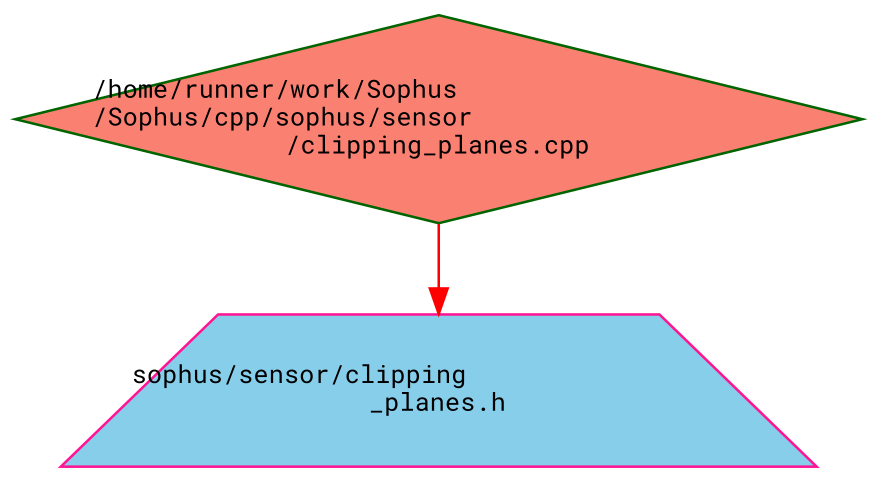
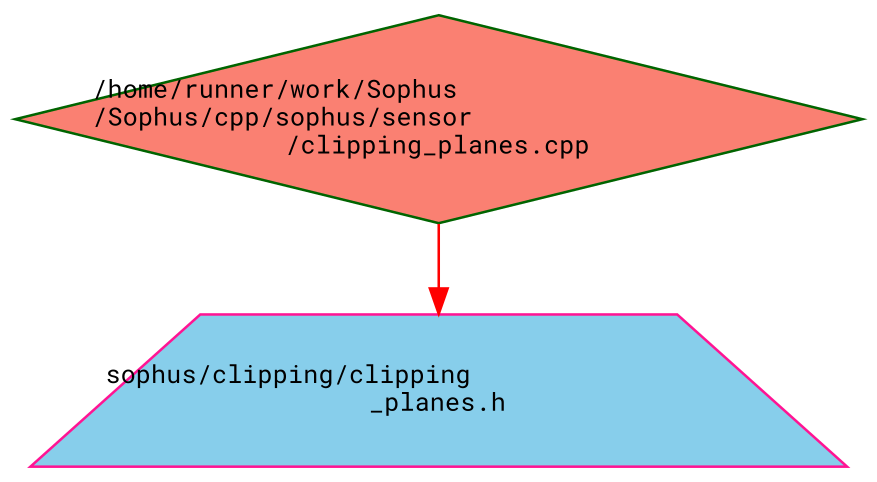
(439, 391) -> (439, 391)
